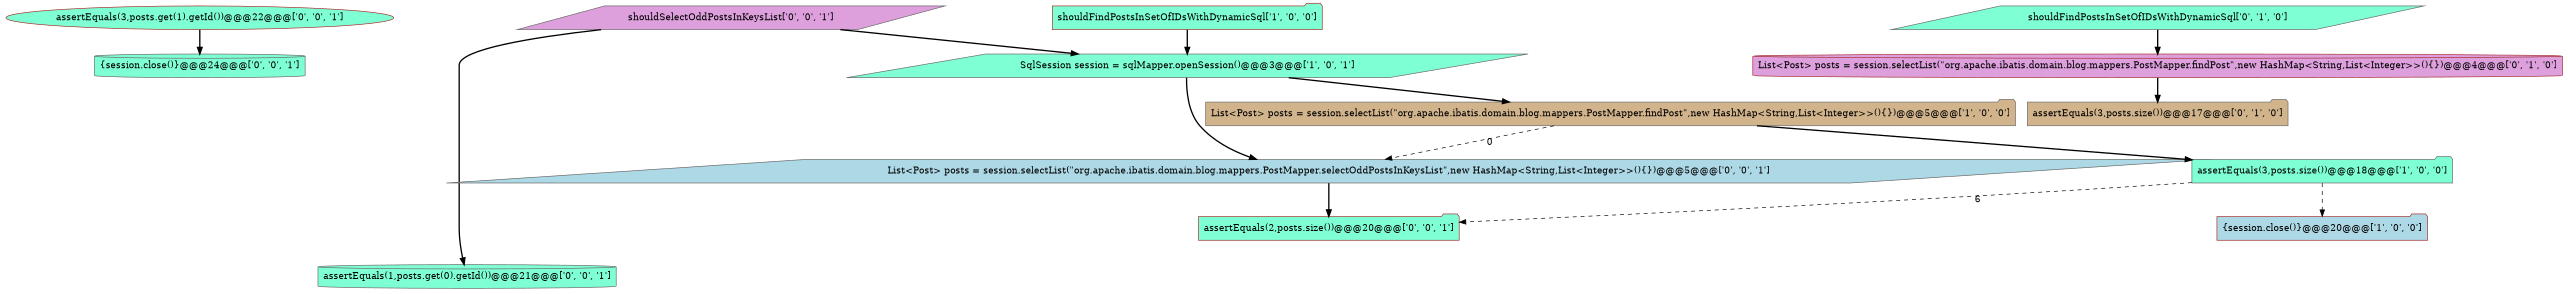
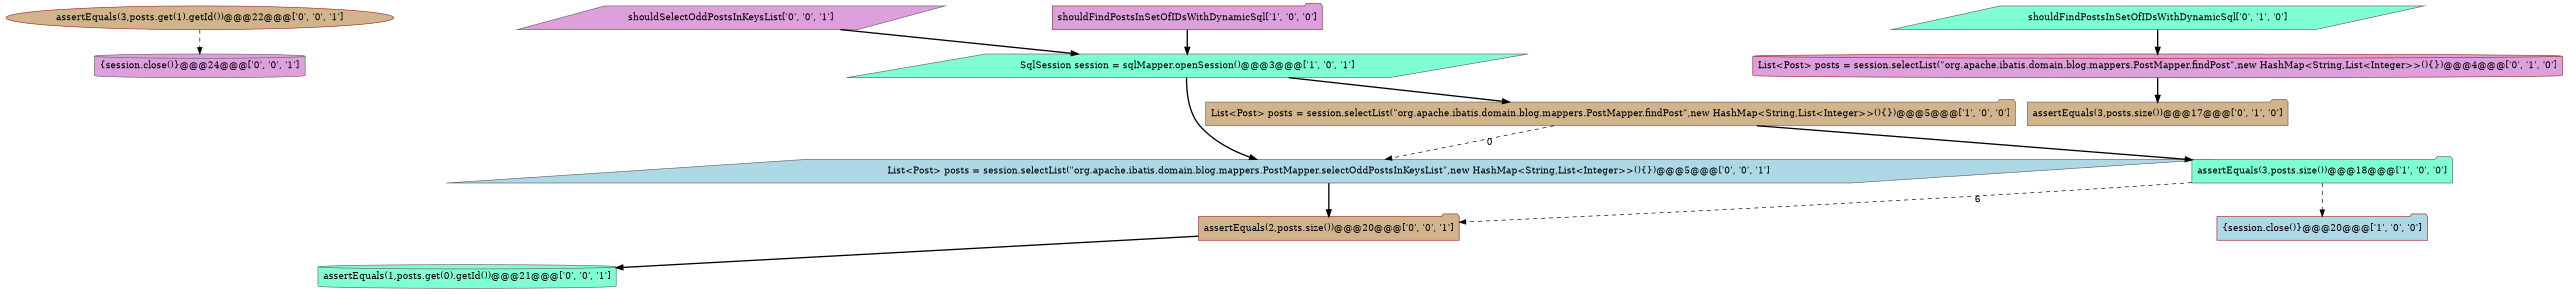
(200, 18) -> (200, 18)
(1187, 18) -> (1187, 18)
(200, 39) -> (200, 39)
(200, 66) -> (200, 66)
(459, 87) -> (911, 252)
(1329, 228) -> (1329, 228)
